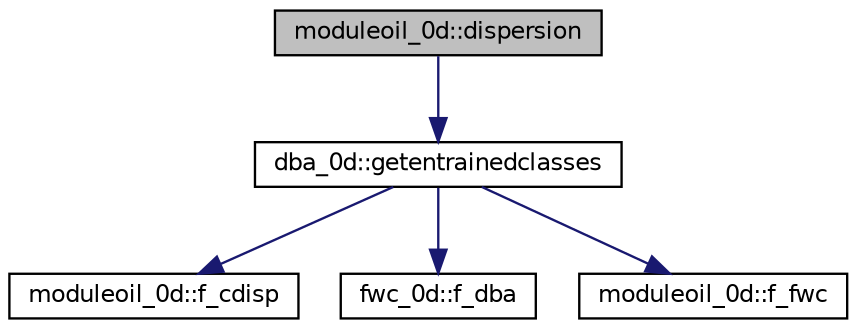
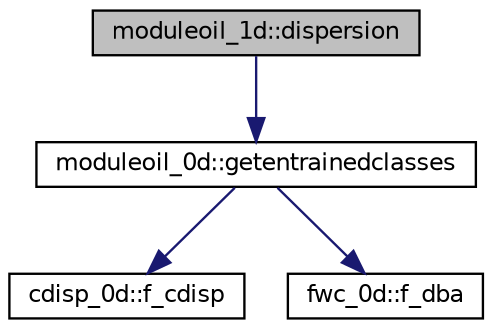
(438, 33) -> (256, 33)
(438, 164) -> (256, 164)
(154, 296) -> (127, 296)
(713, 296) -> none
